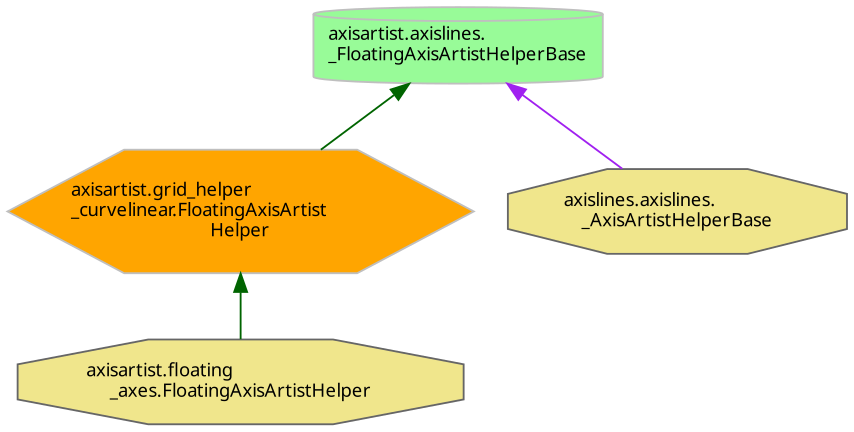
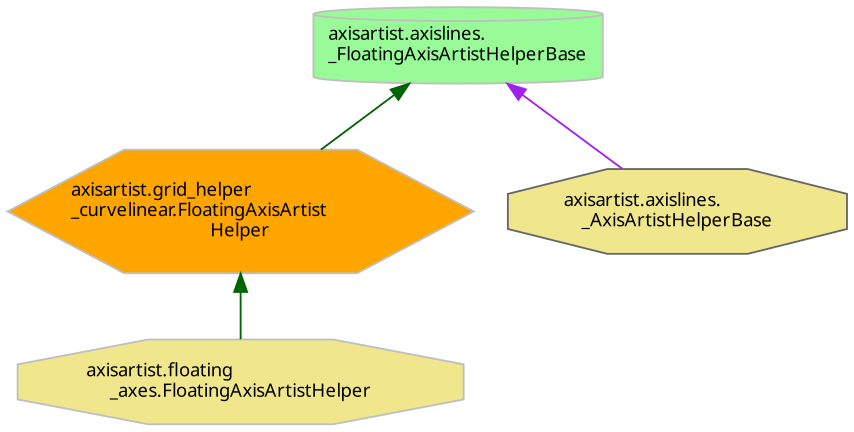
(677, 211) -> (677, 211)
(241, 382) -> (241, 382)
